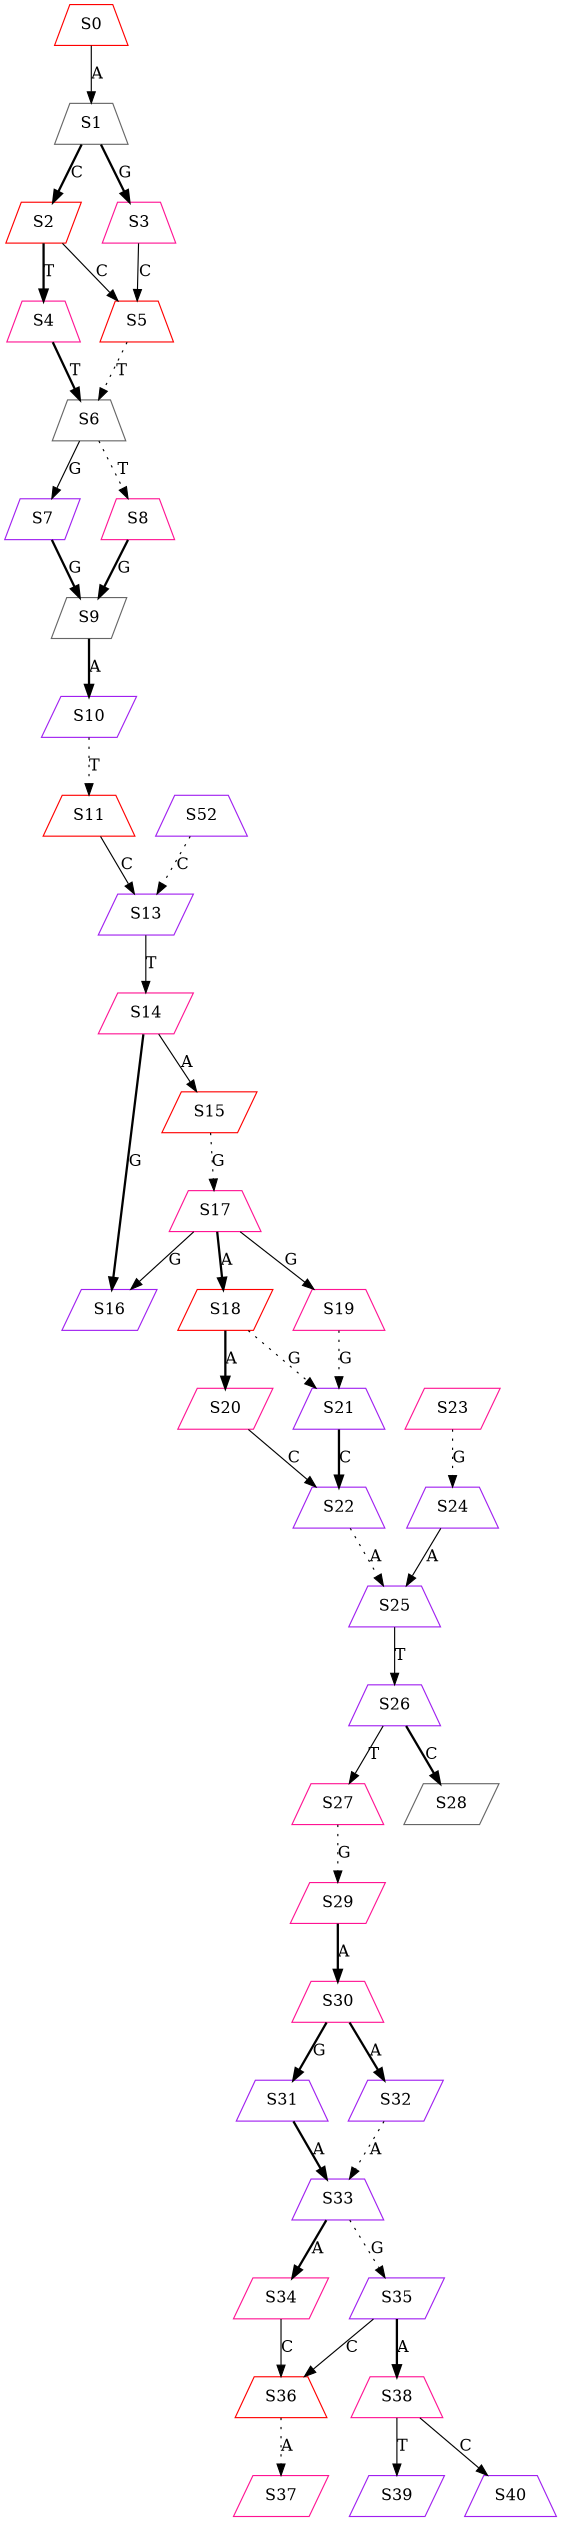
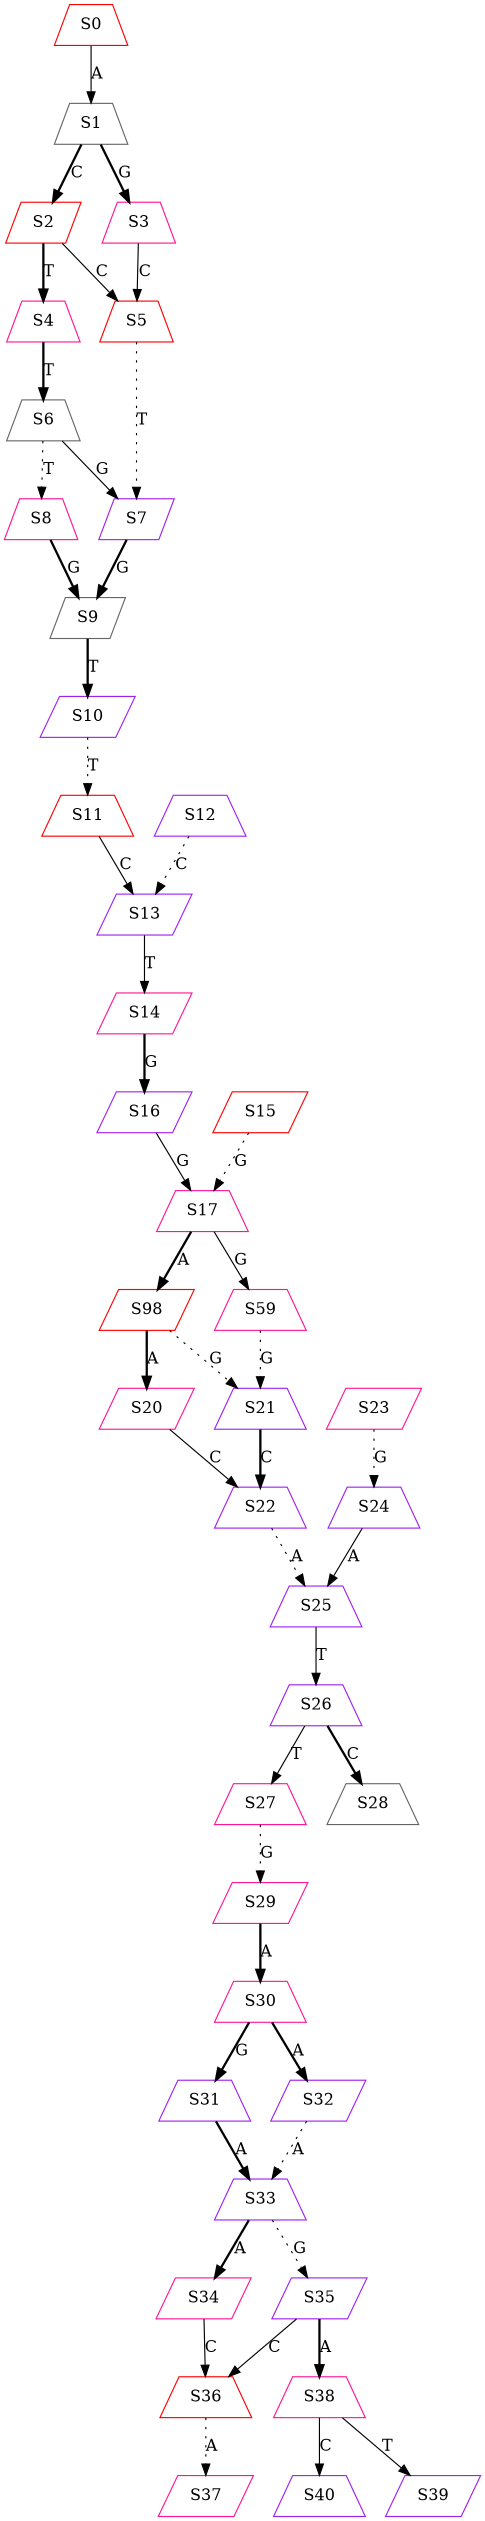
(115, 366) -> (137, 415)
(95, 667) -> (93, 667)
(201, 816) -> (200, 816)
(174, 1058) -> none
(167, 1257) -> (170, 1157)
(225, 1310) -> (147, 1310)
(339, 1310) -> (260, 1310)
(451, 1804) -> (373, 1804)
